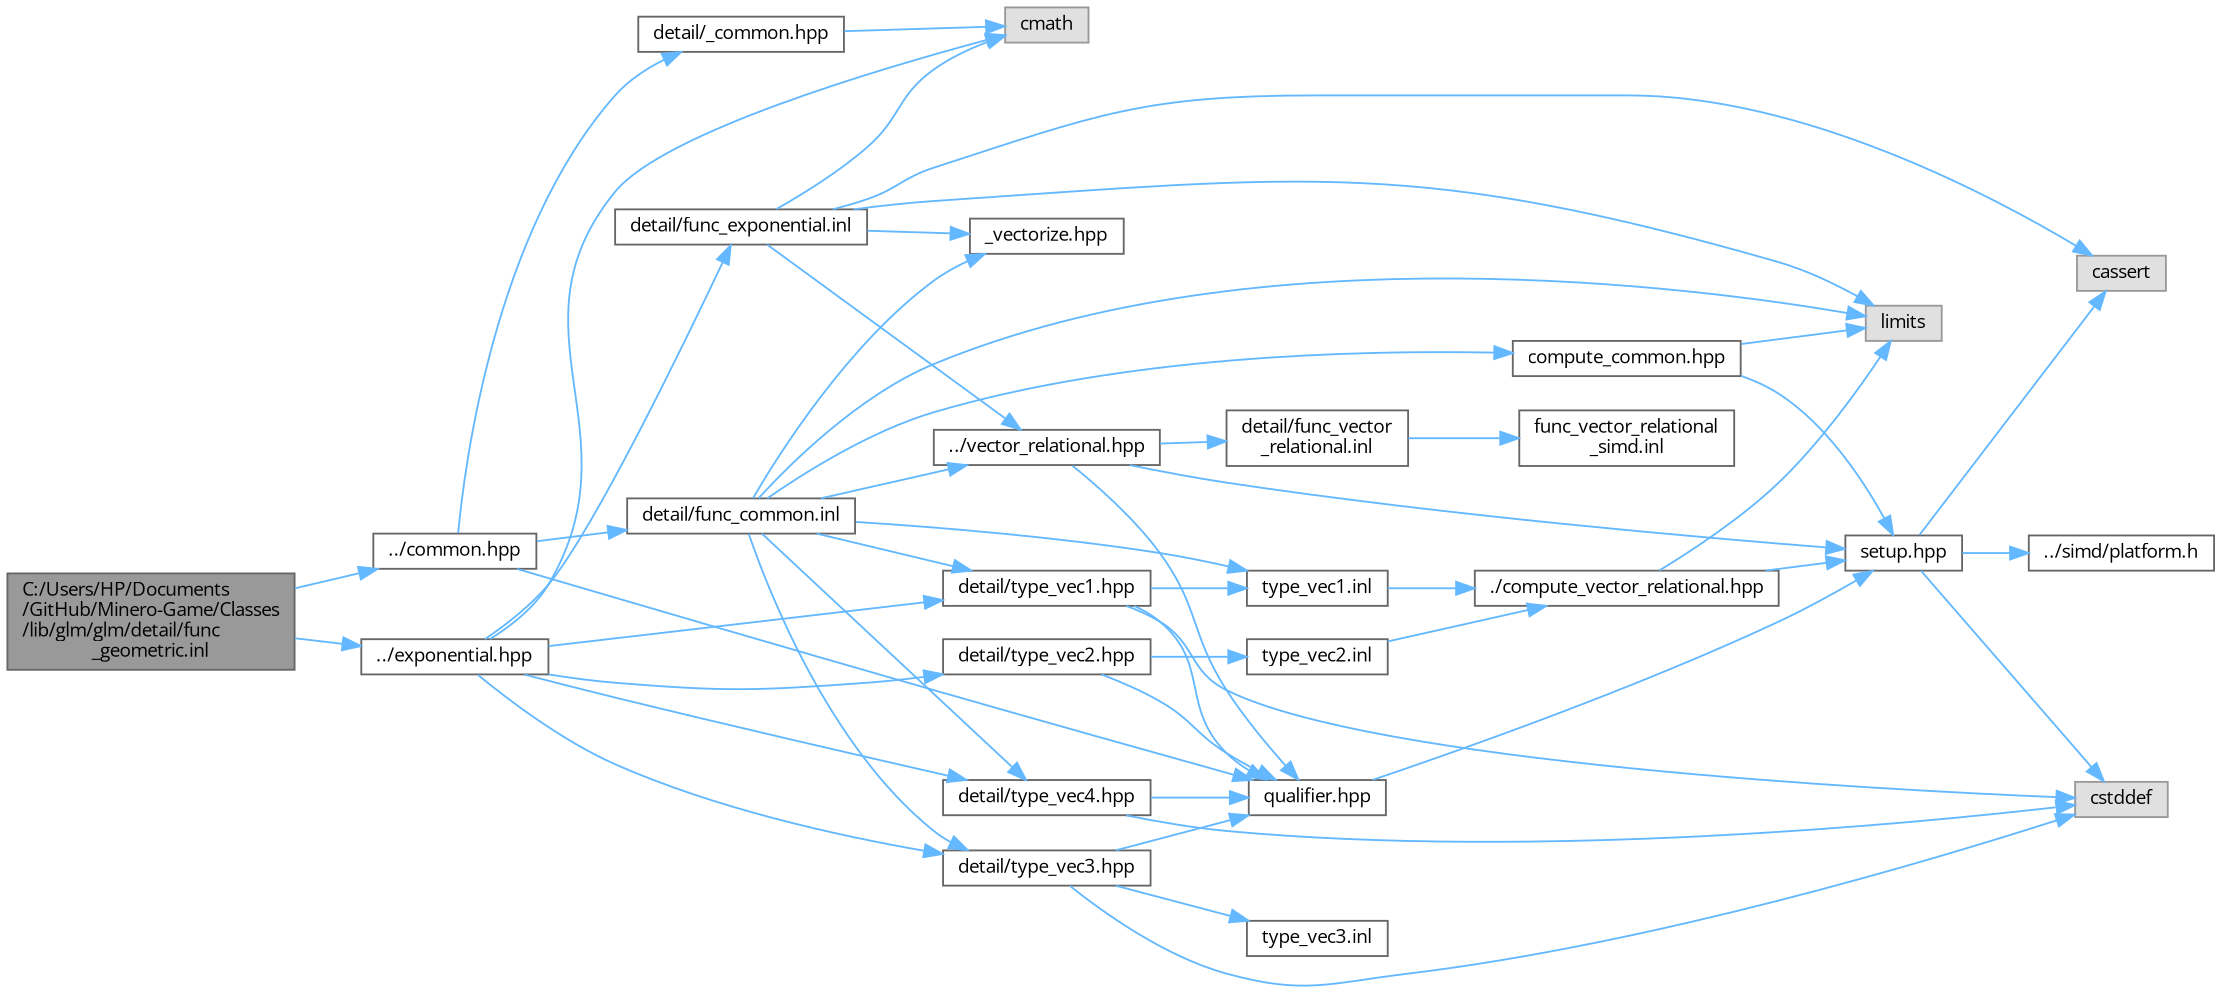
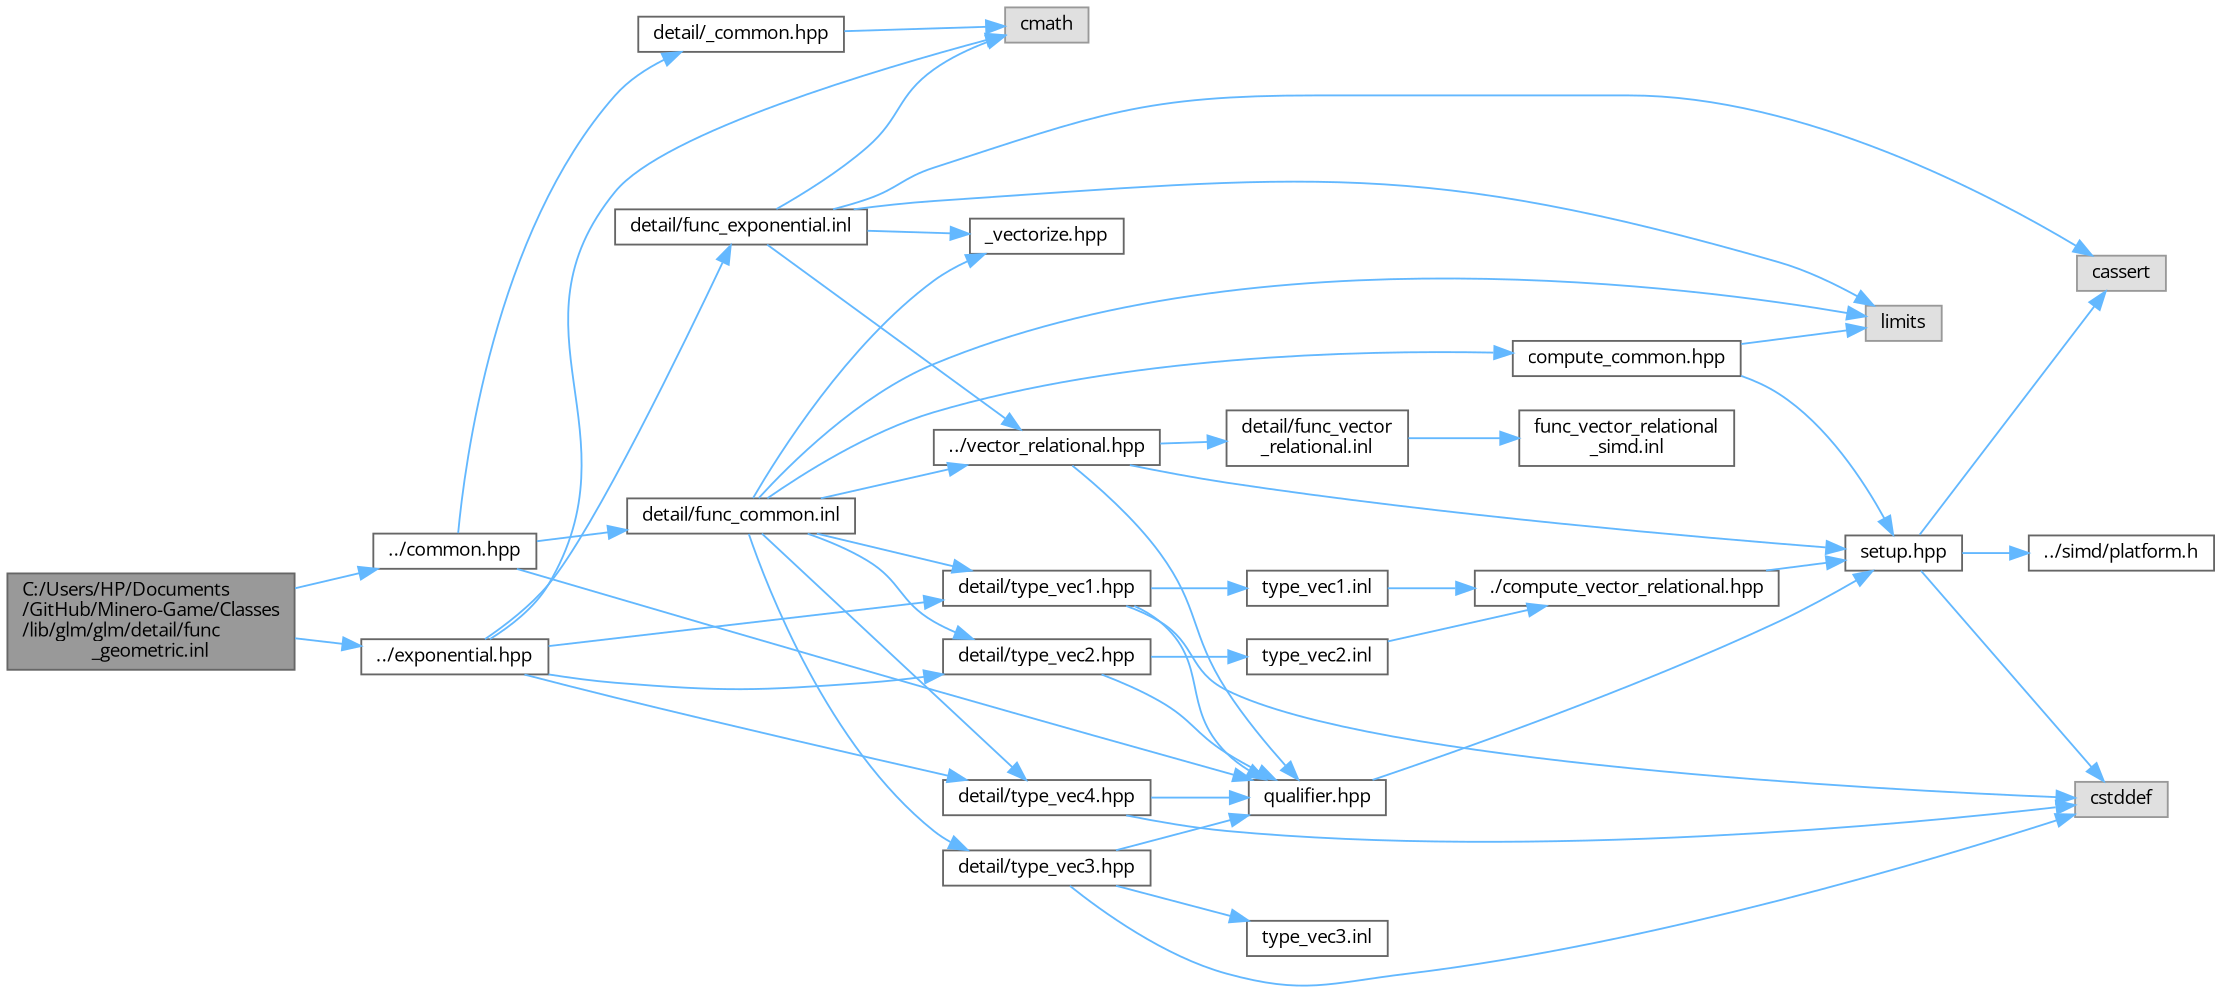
(1784, 478) -> none
(1043, 538) -> (887, 576)
(689, 793) -> none
